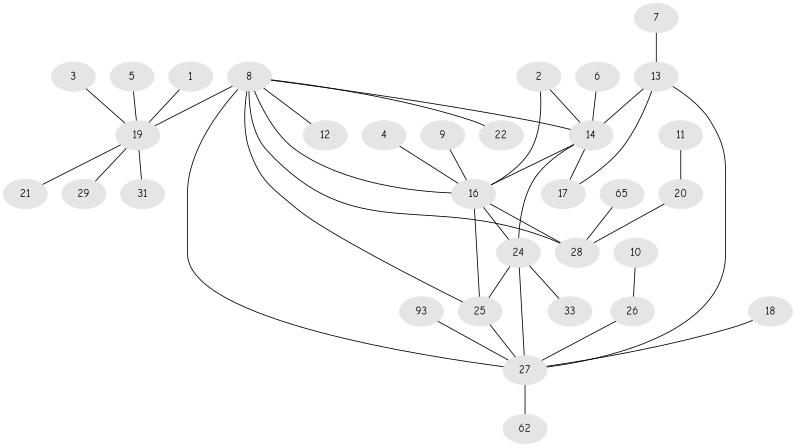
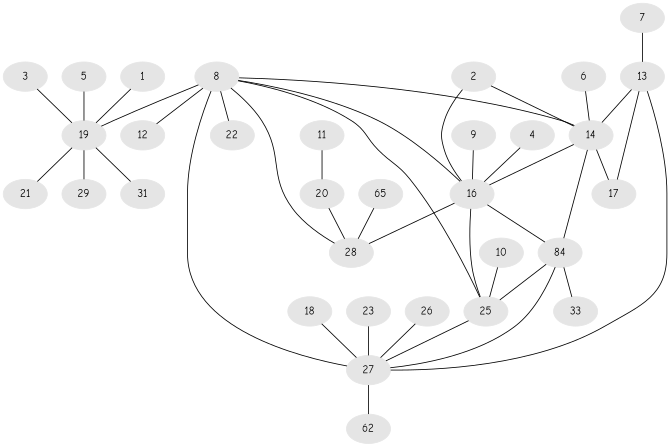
(519, 253) -> (560, 253)
(634, 282) -> (494, 282)
(421, 311) -> (369, 311)
